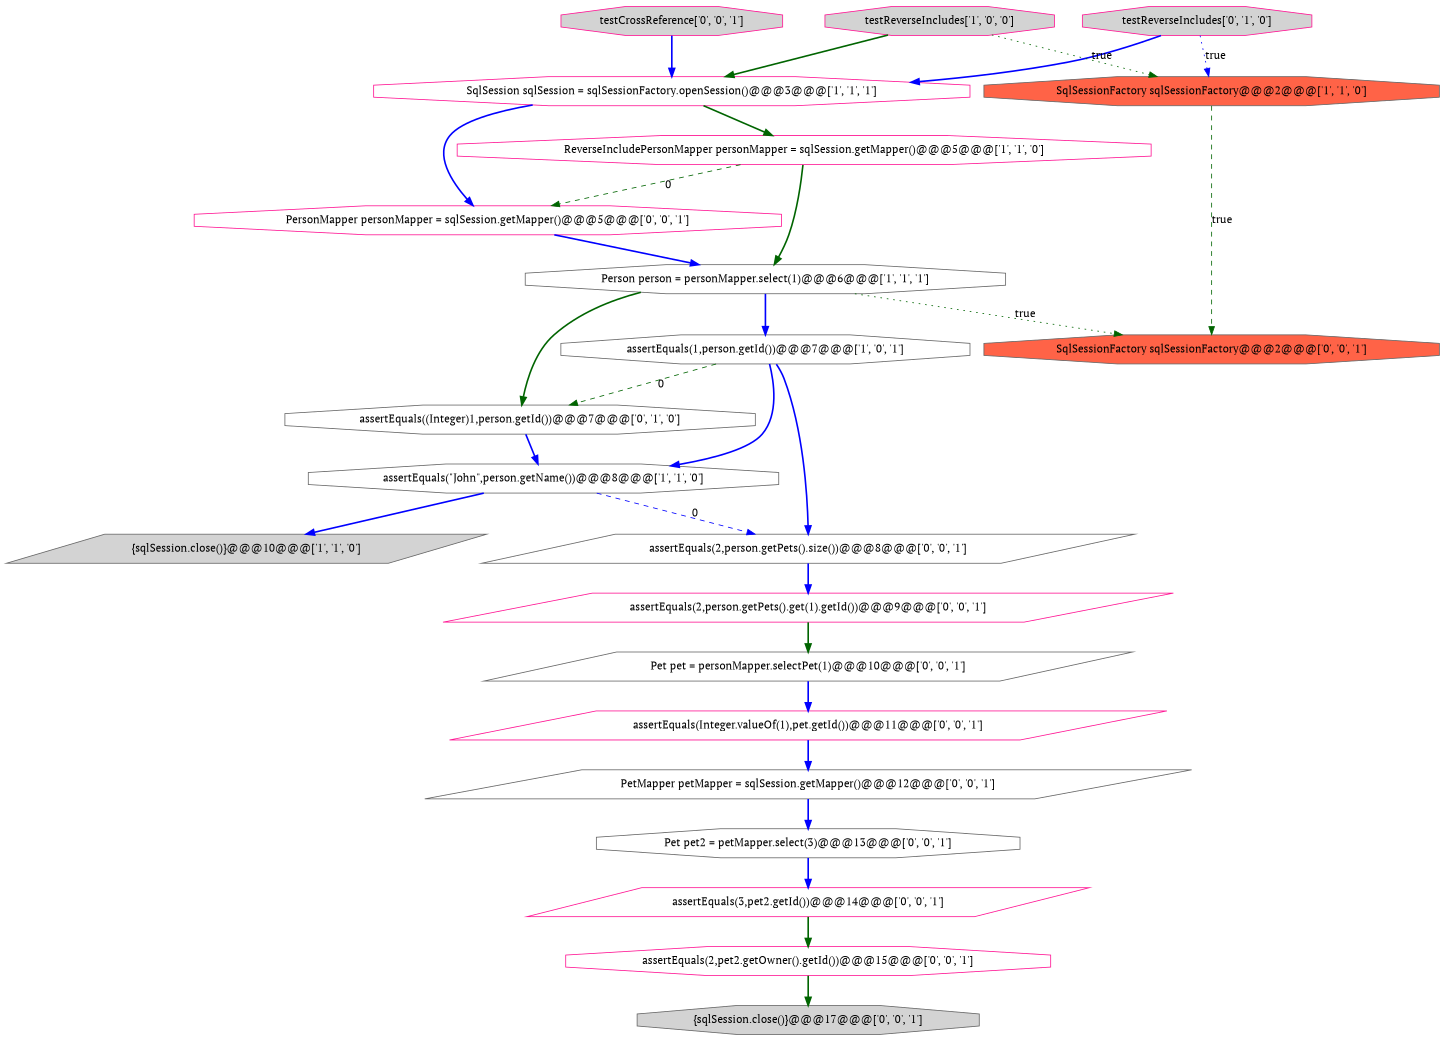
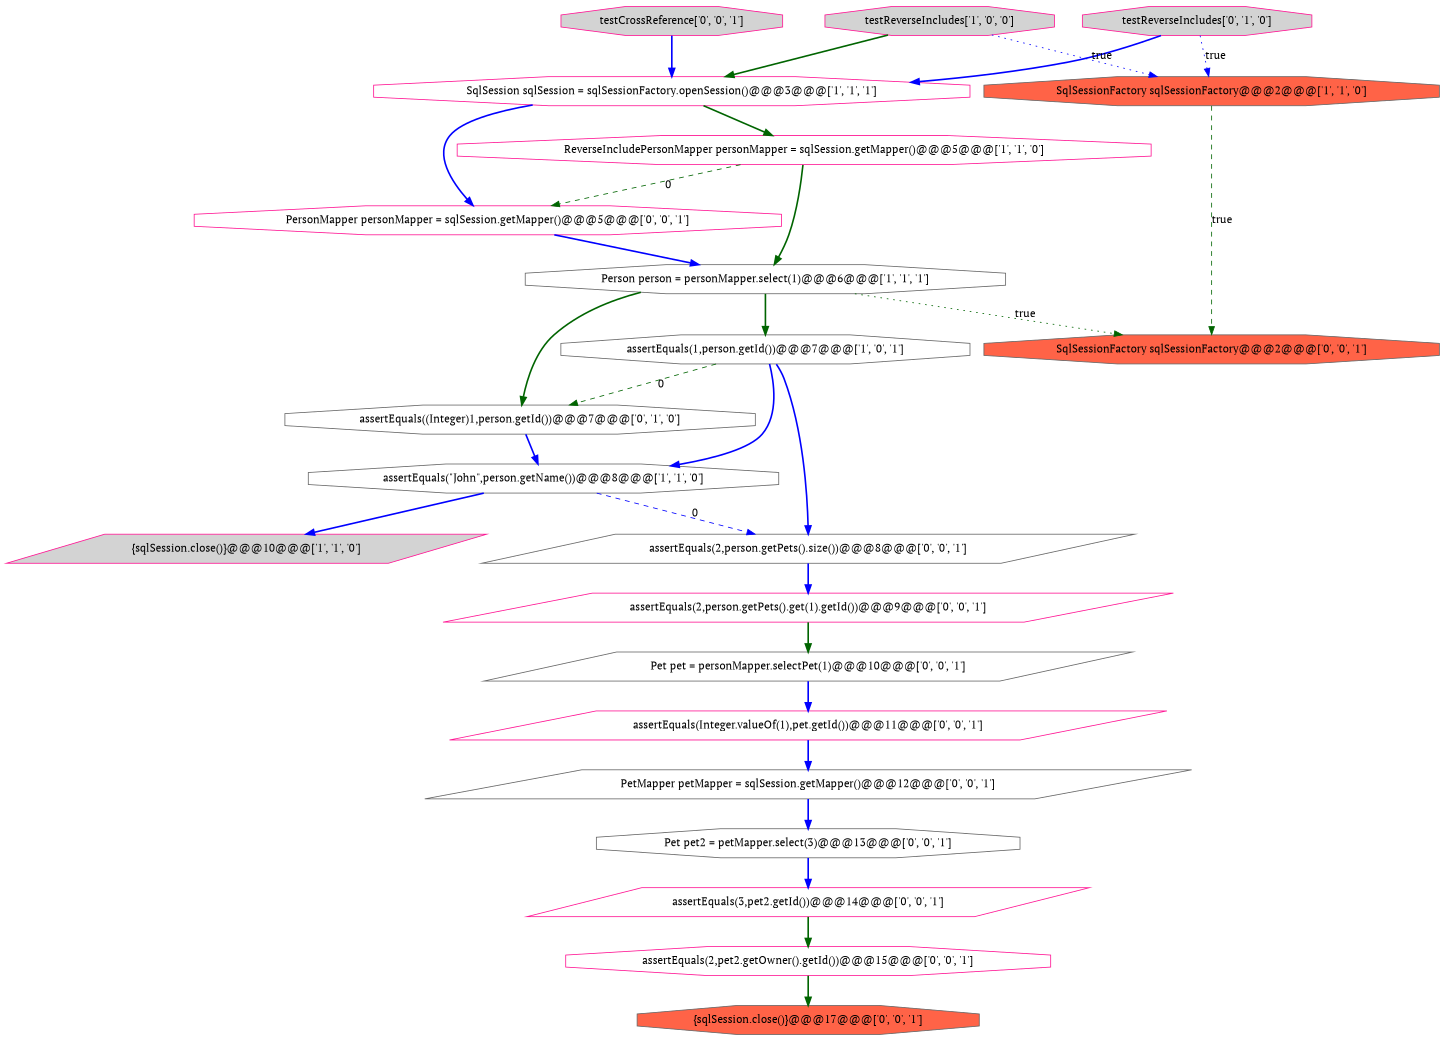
(1070, 55) -> (1070, 55)
(765, 310) -> (765, 310)
(247, 549) -> (247, 549)
(808, 1020) -> (808, 1020)
